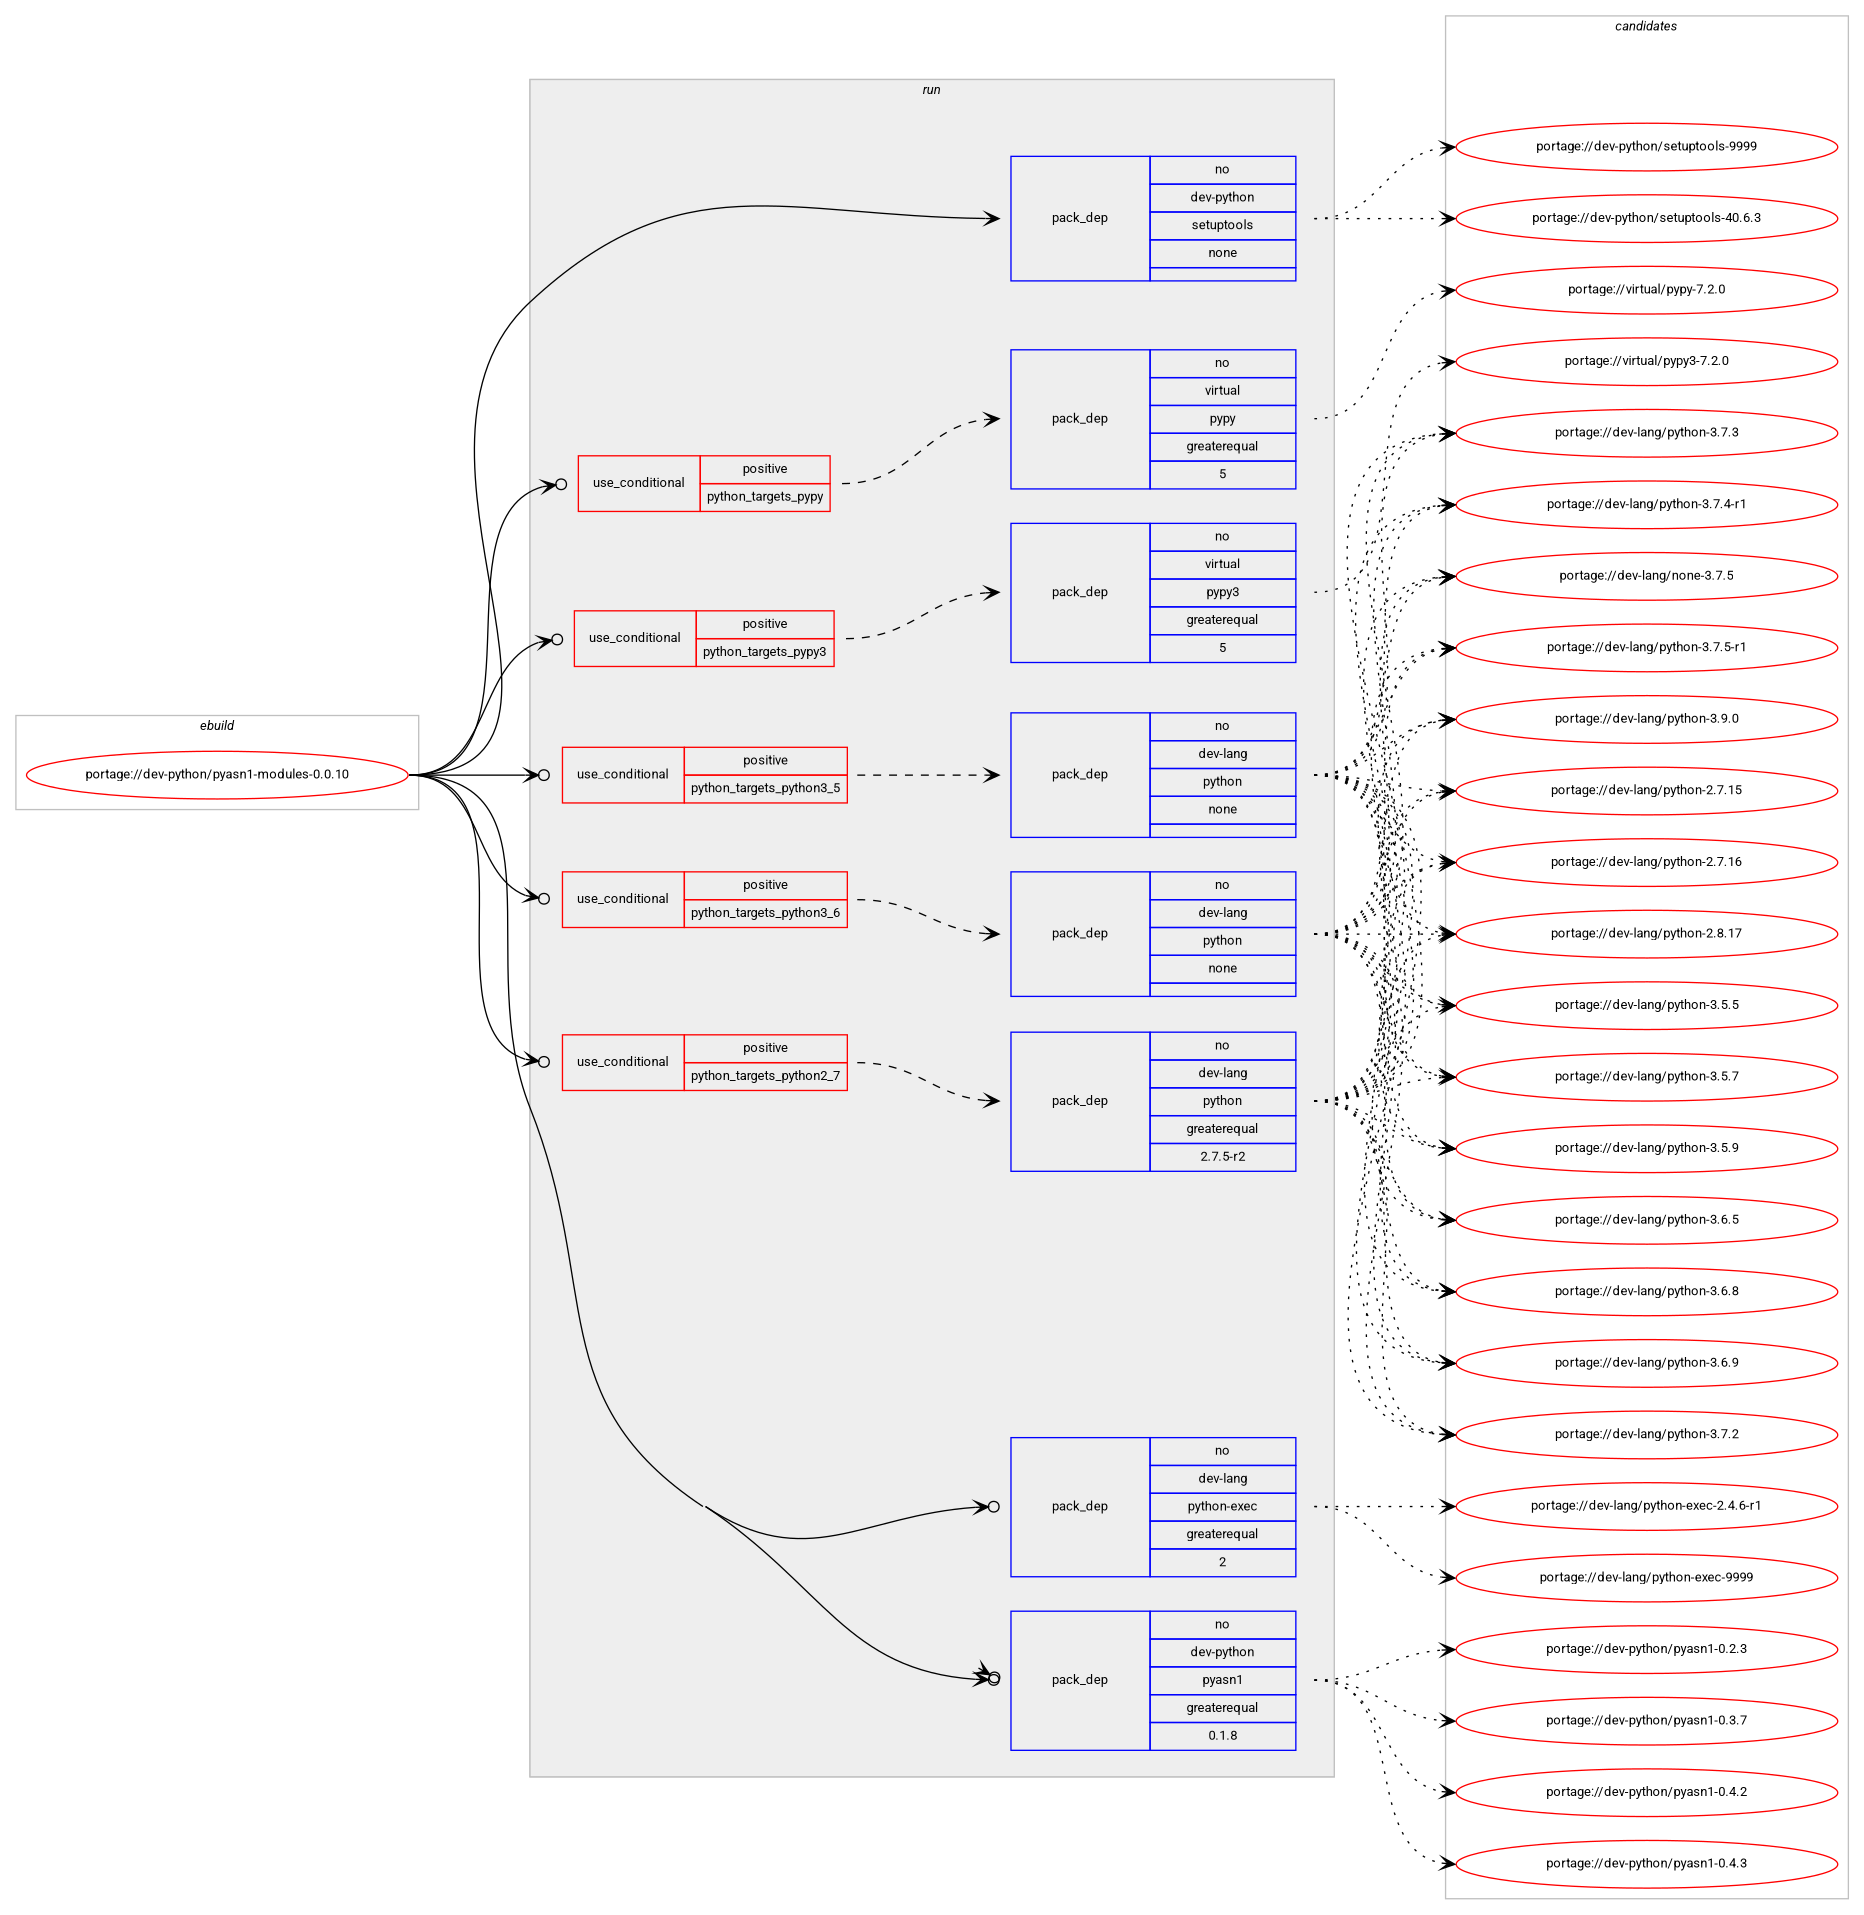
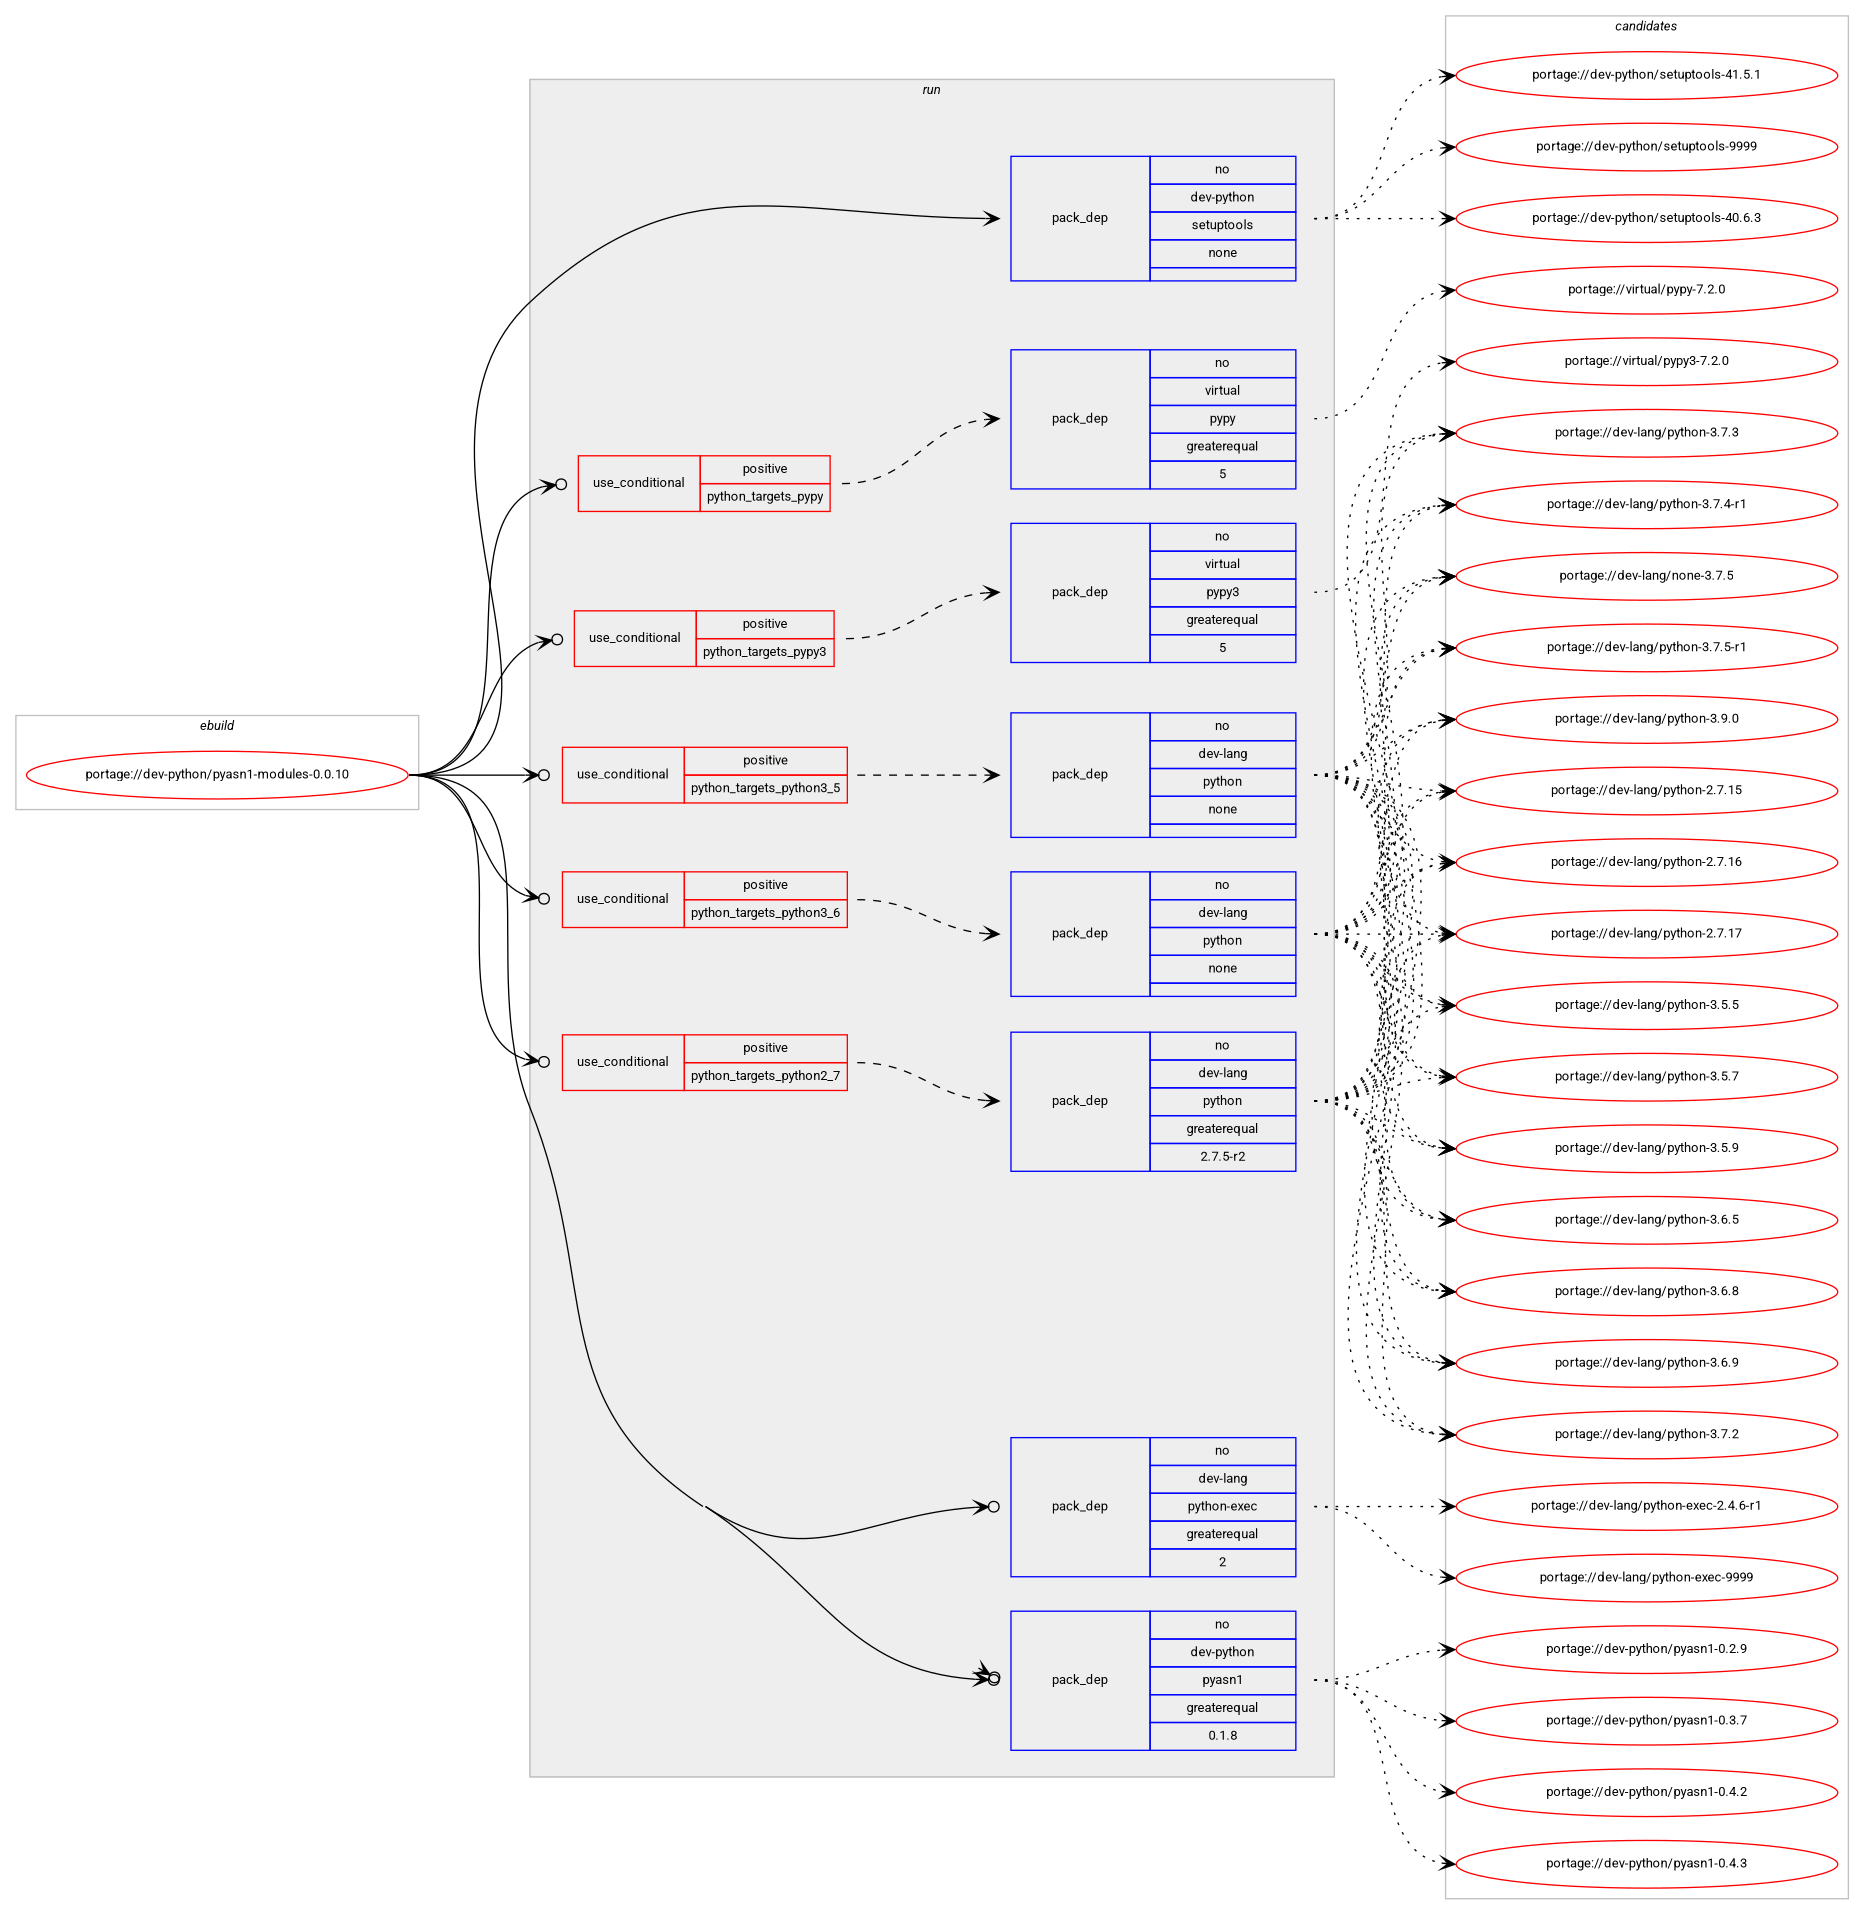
none -> (1647, 76)
(1647, 934) -> (1647, 934)
(1647, 1650) -> (1647, 1650)
